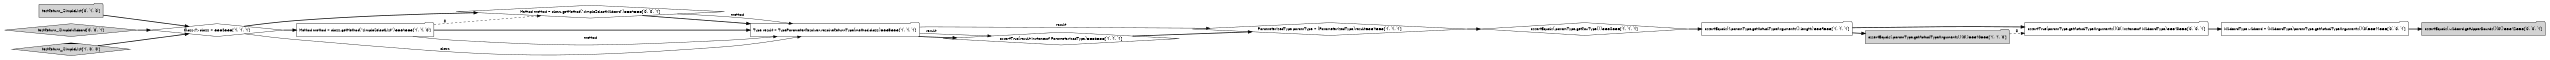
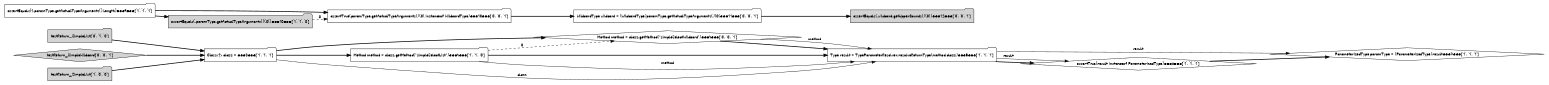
(1584, 29) -> none
(217, 30) -> (240, 55)
(71, 49) -> (80, 74)
